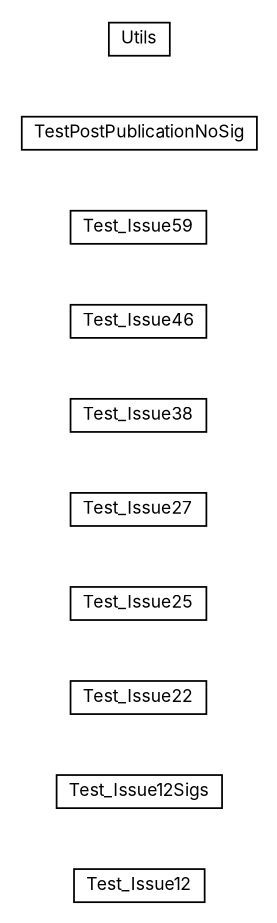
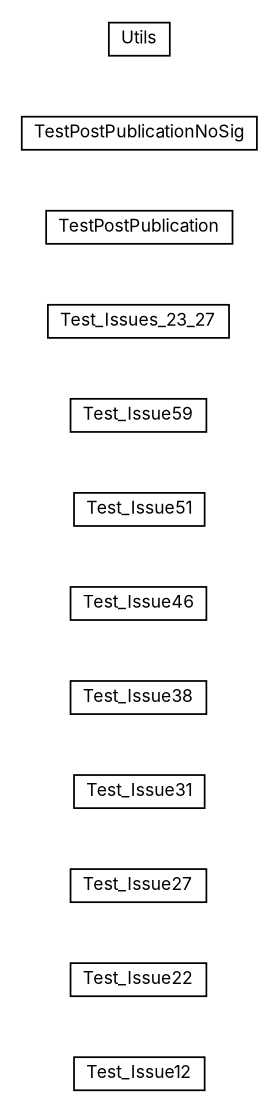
none -> (138, 226)
none -> (138, 320)
none -> (138, 509)
(138, 603) -> none
(138, 791) -> none
none -> (138, 791)
